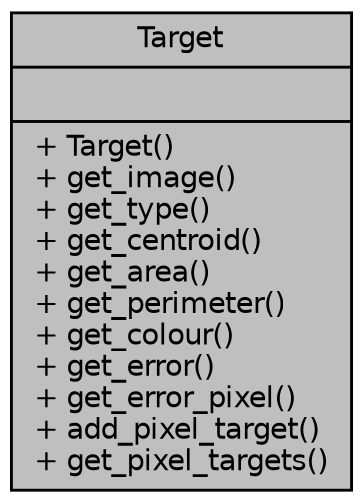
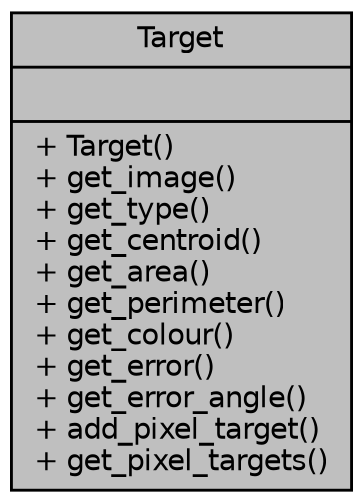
(166, 399) -> (172, 399)
